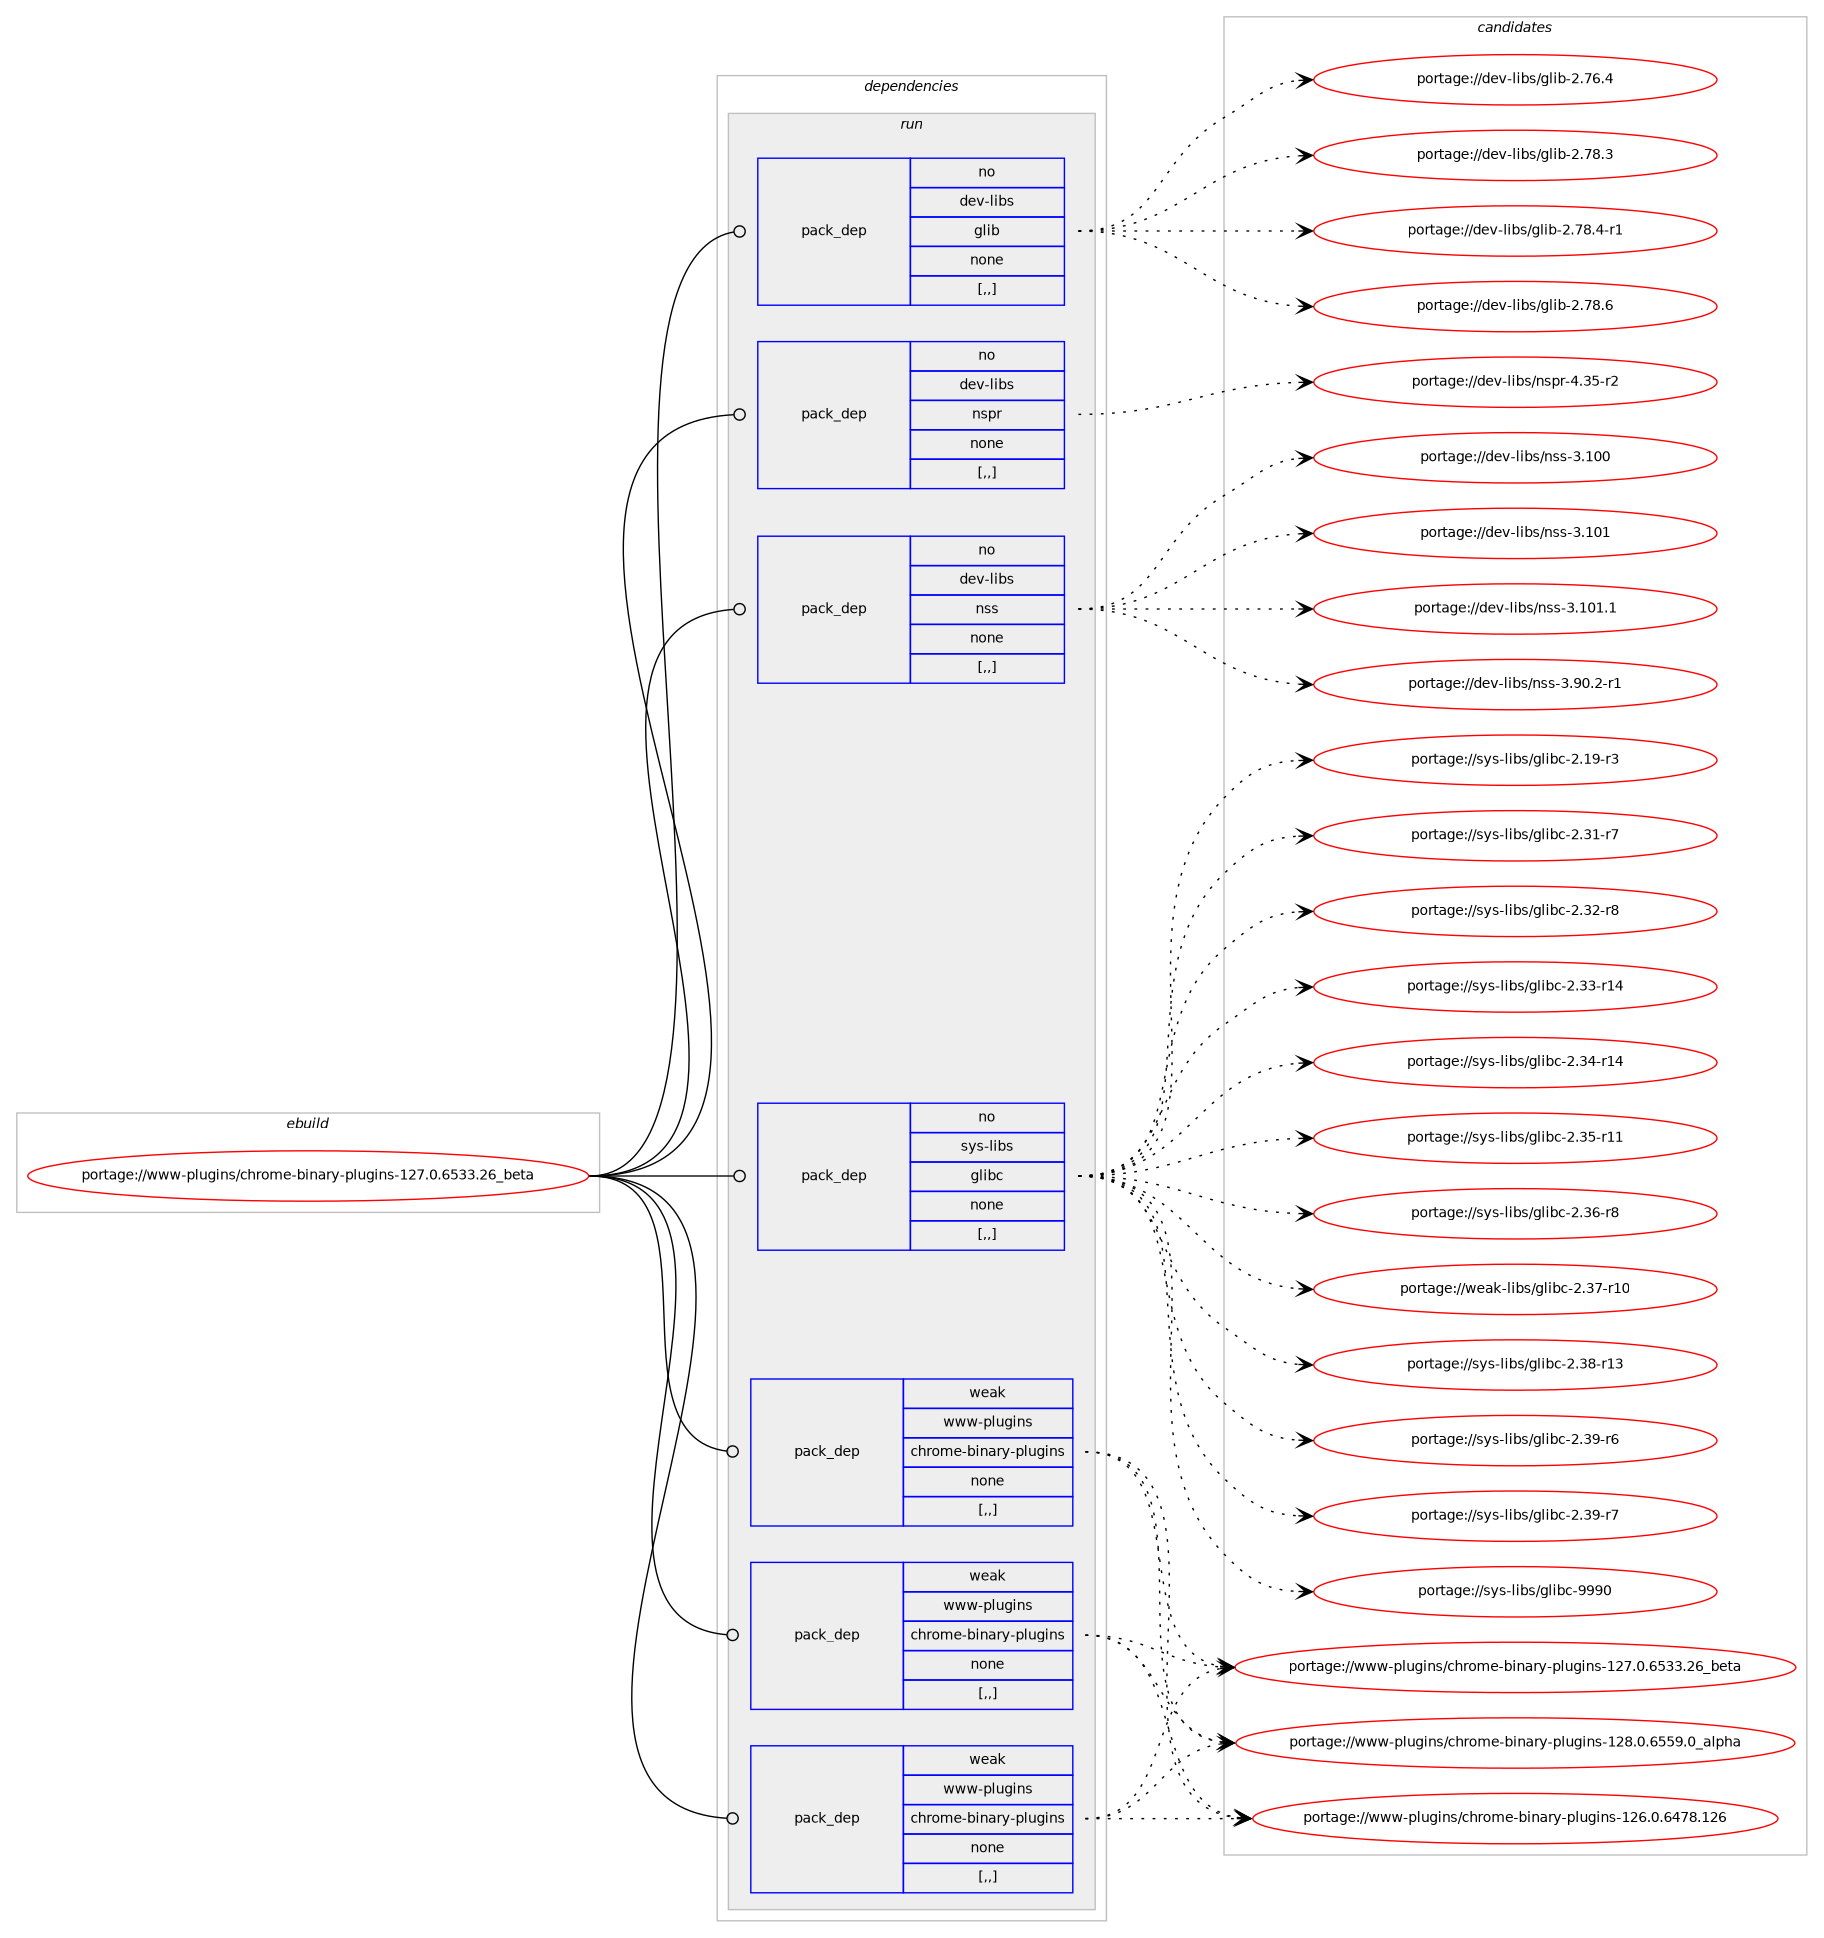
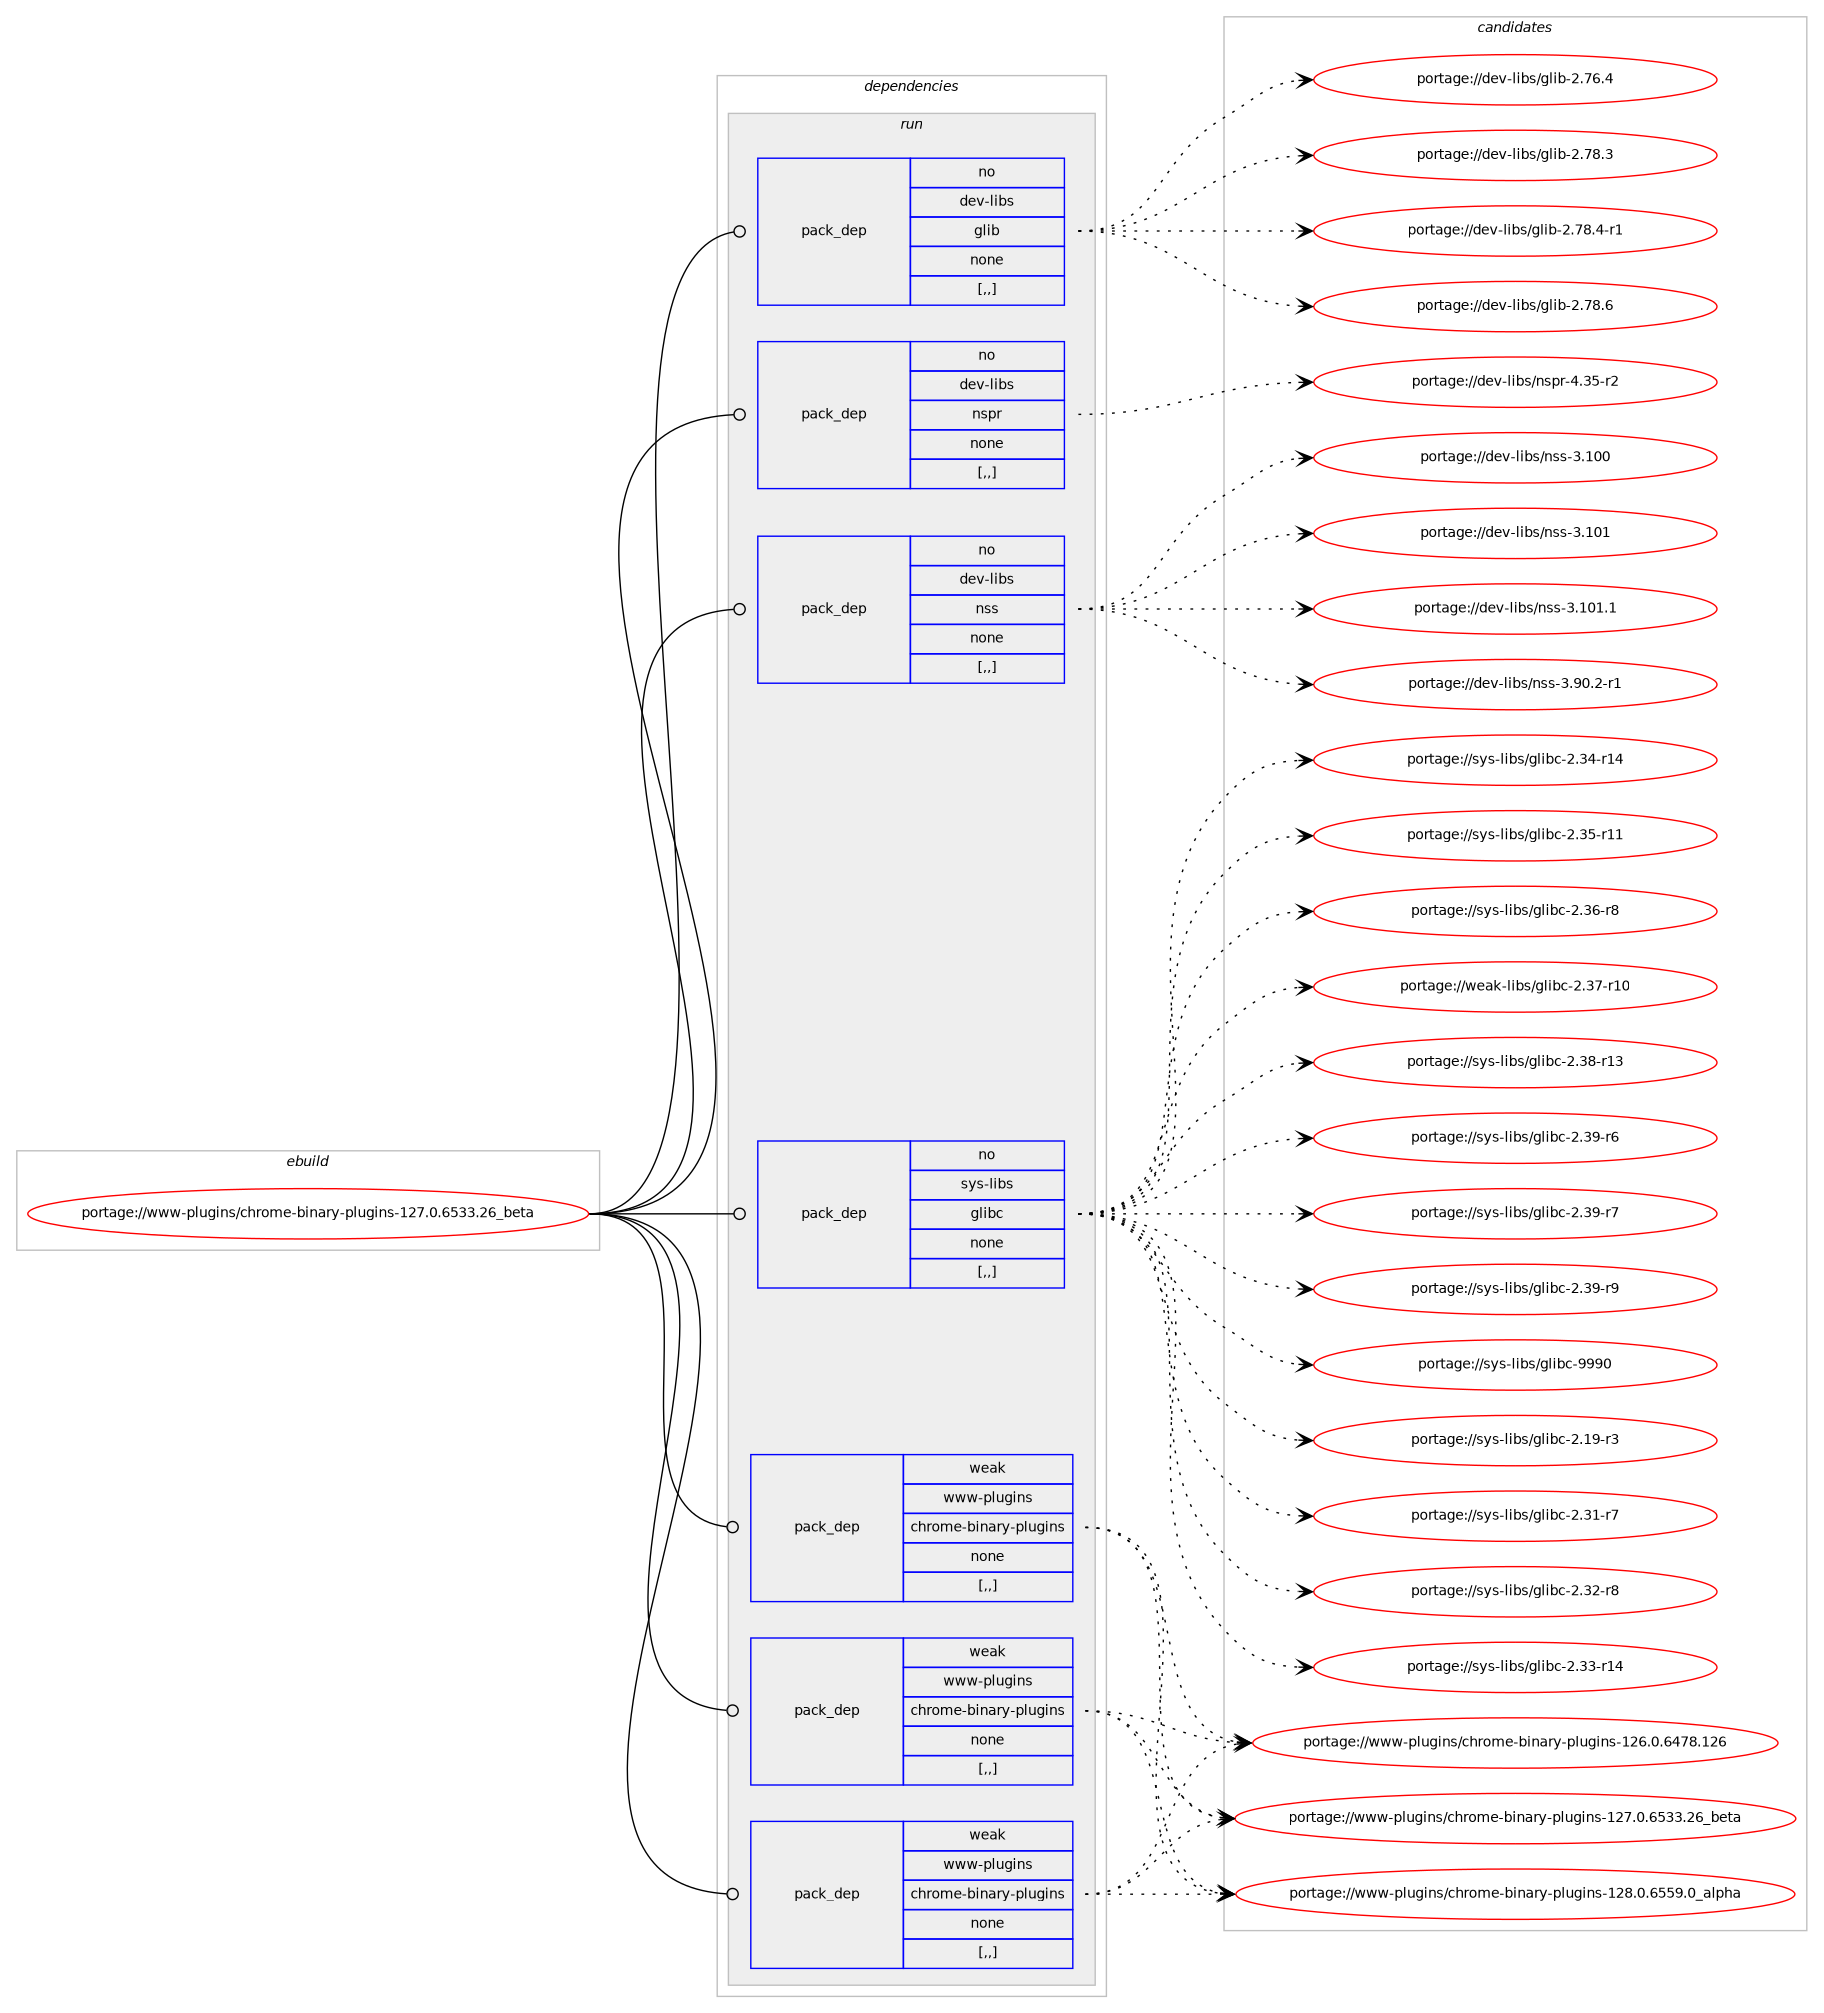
none -> (1515, 1289)
